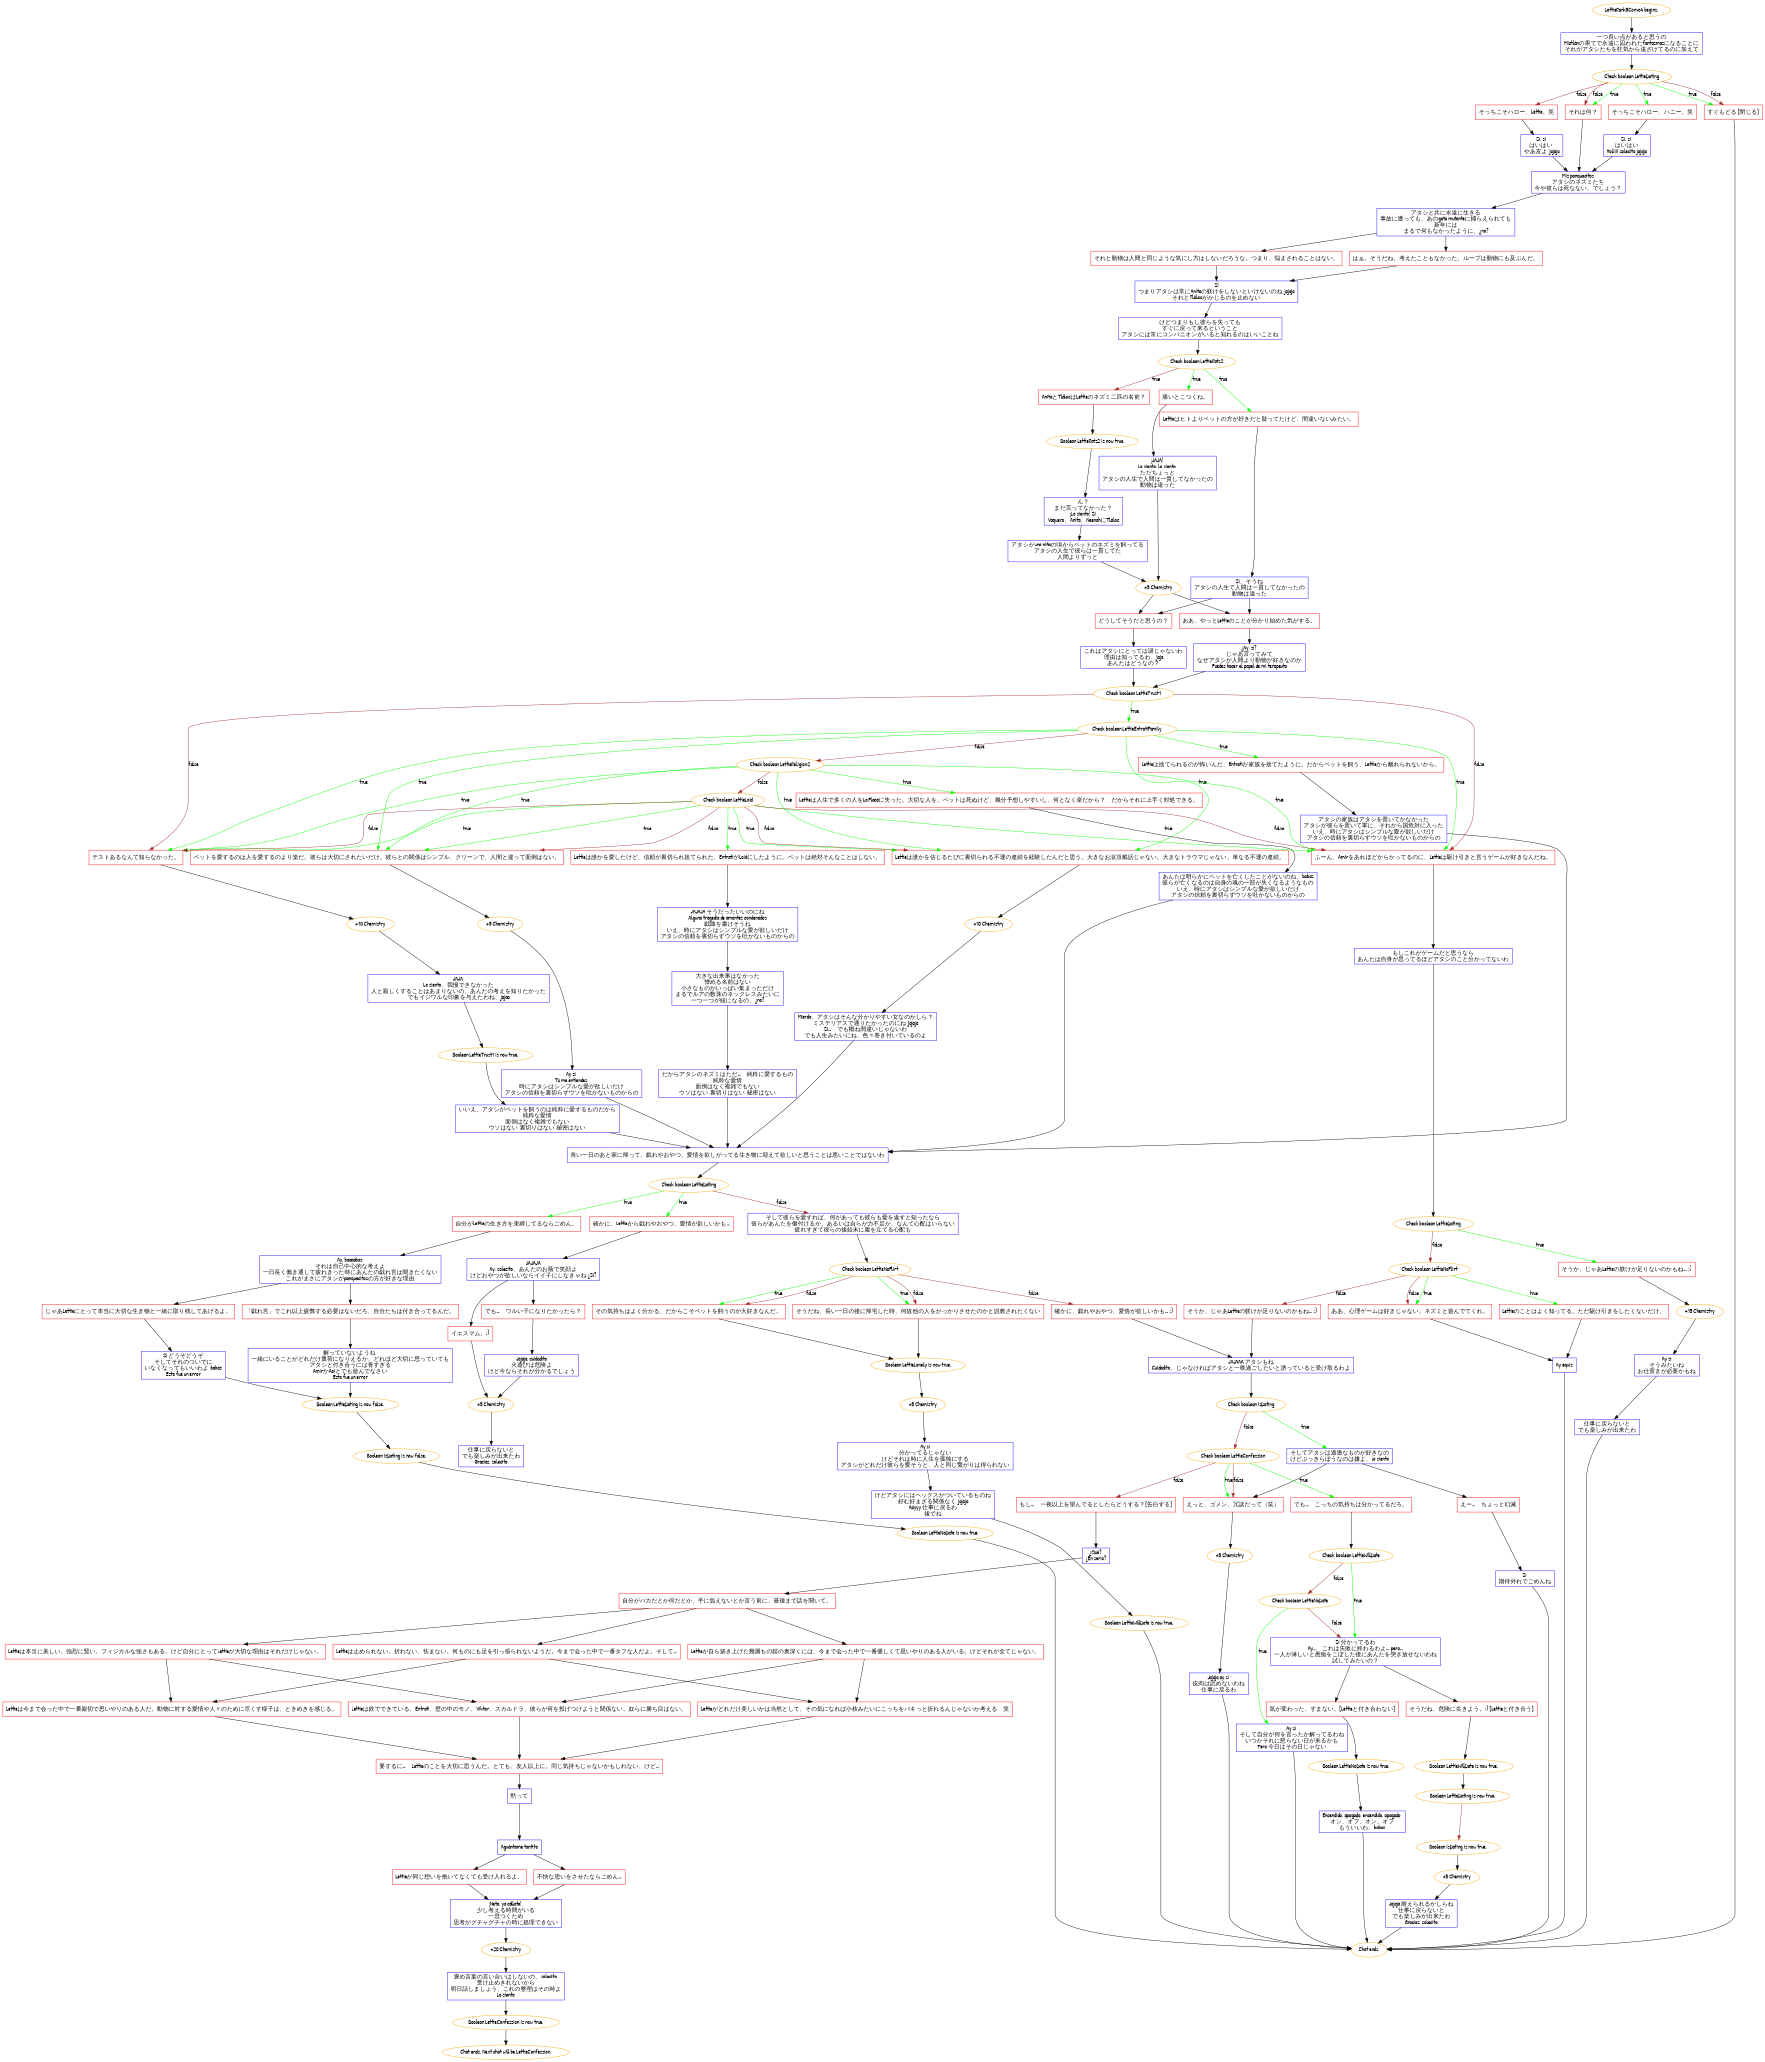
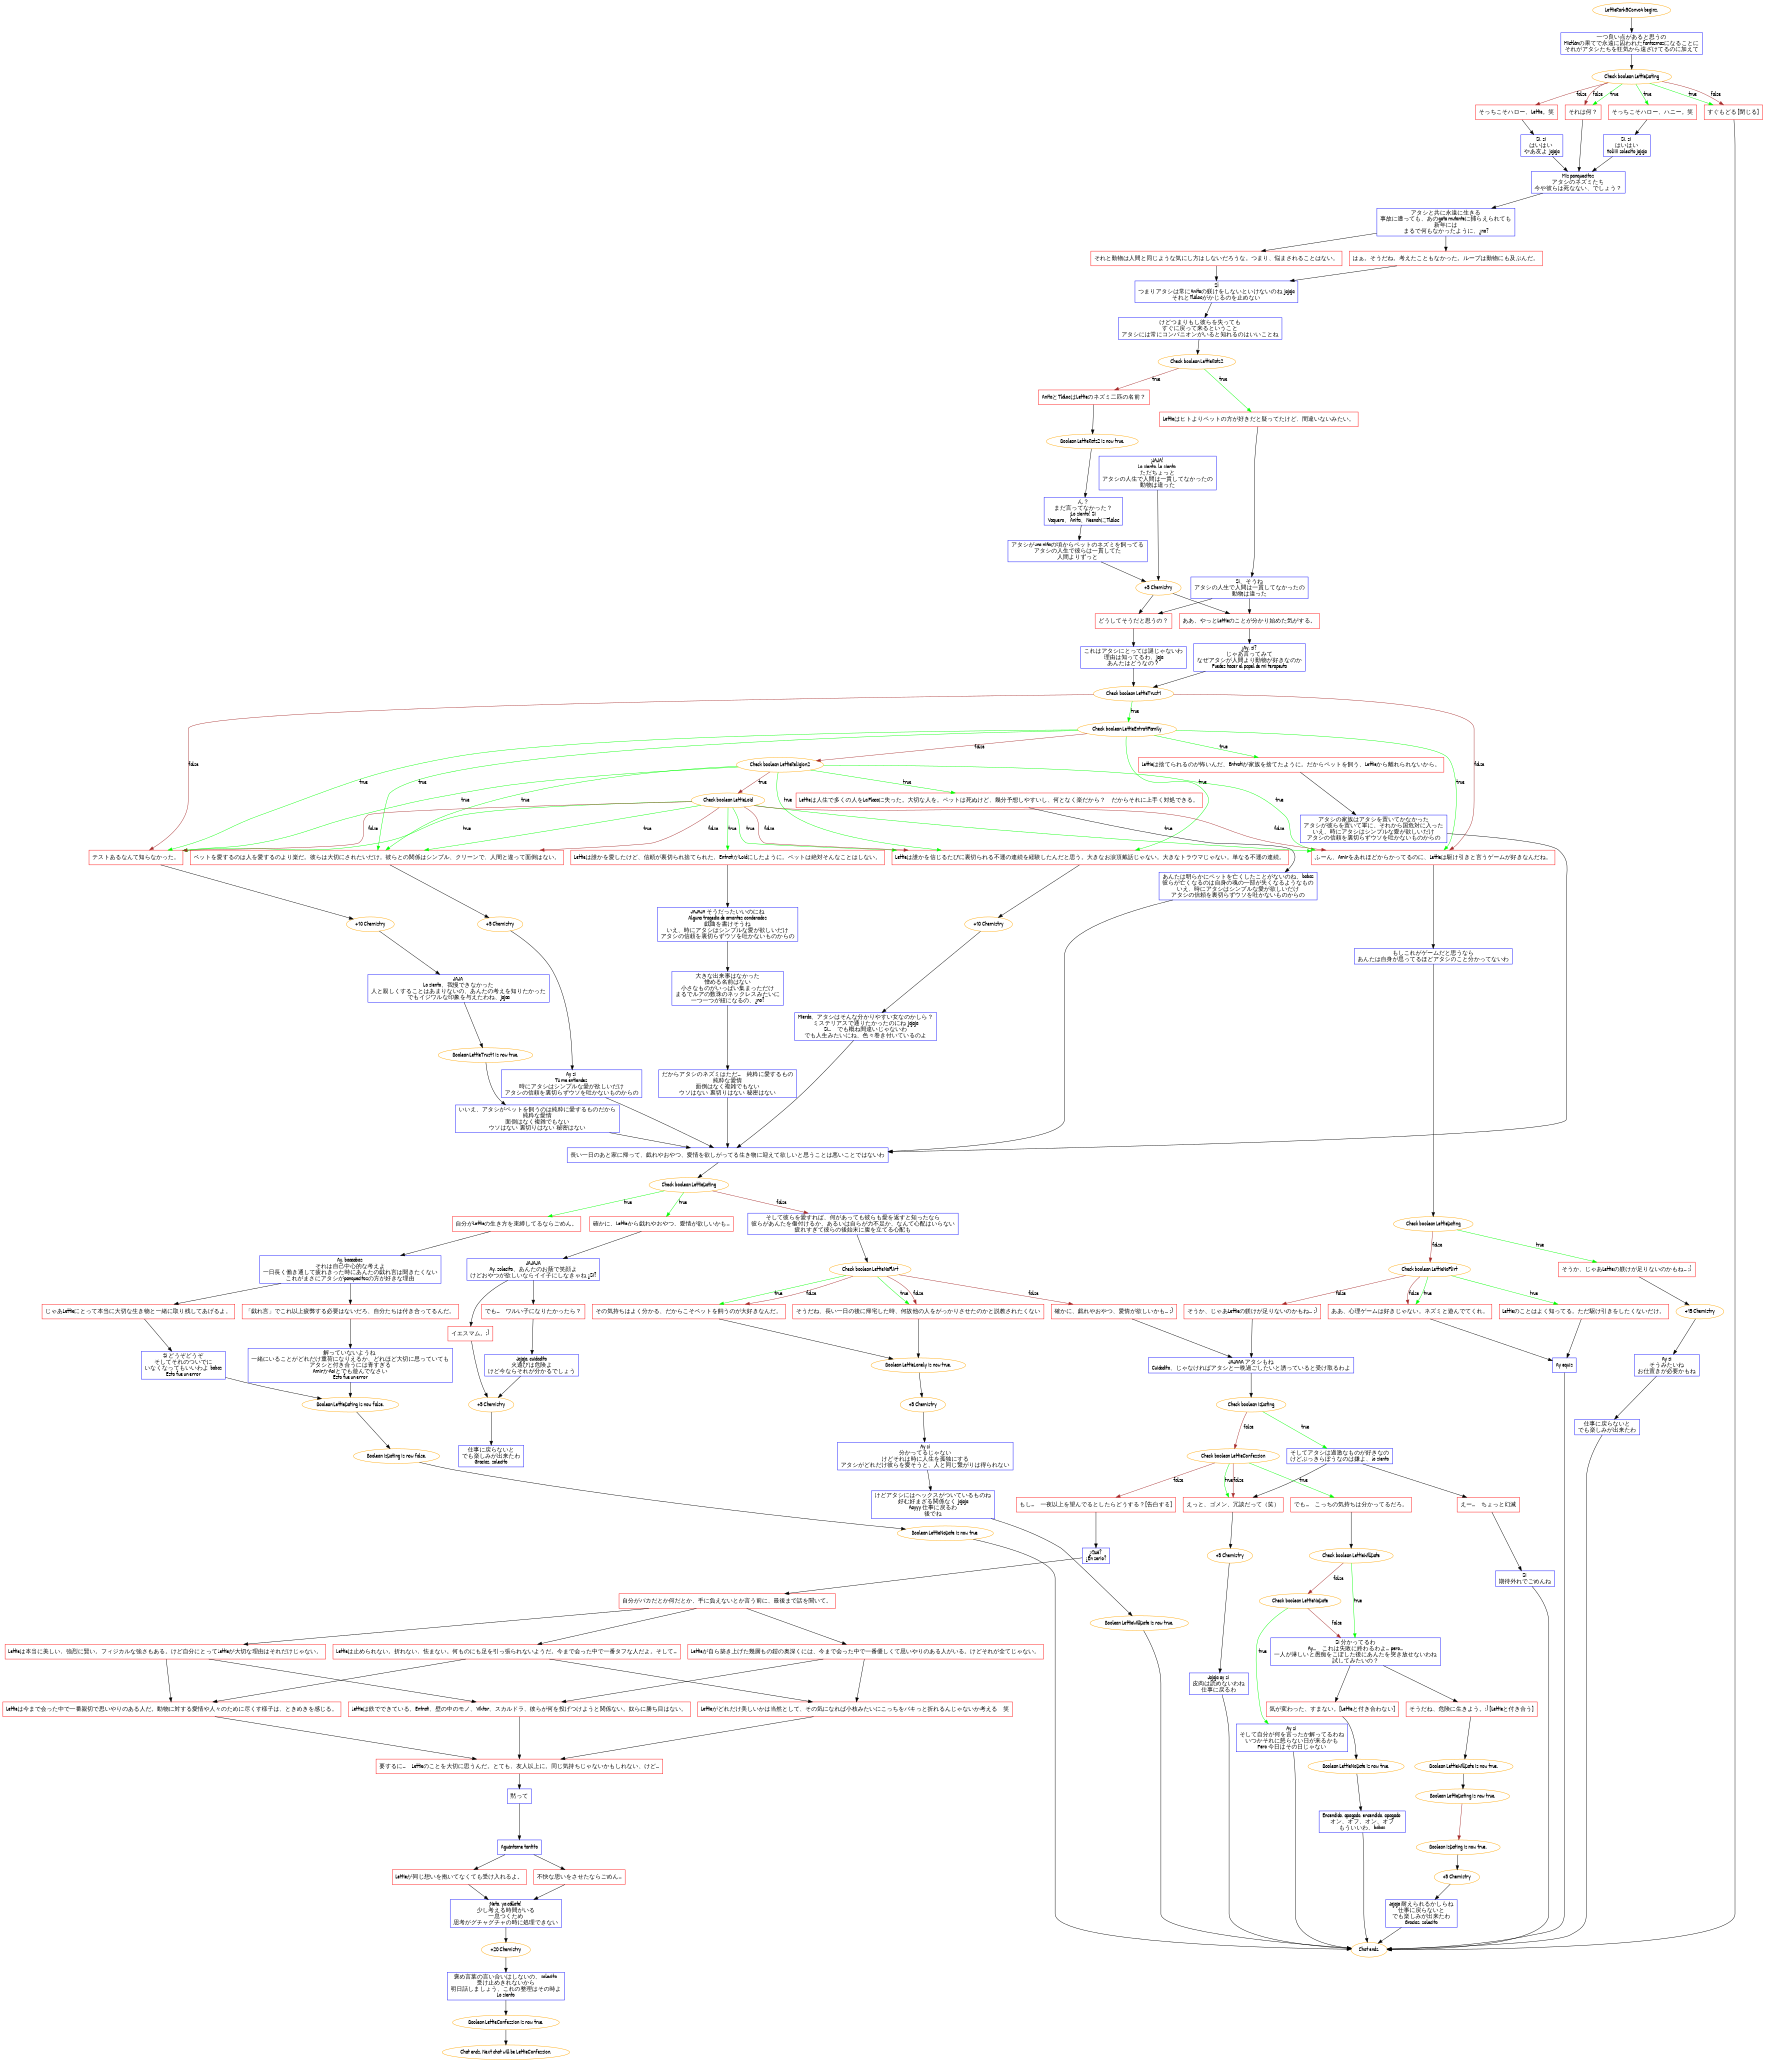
(1186, 397) -> none
(763, 783) -> (763, 783)
